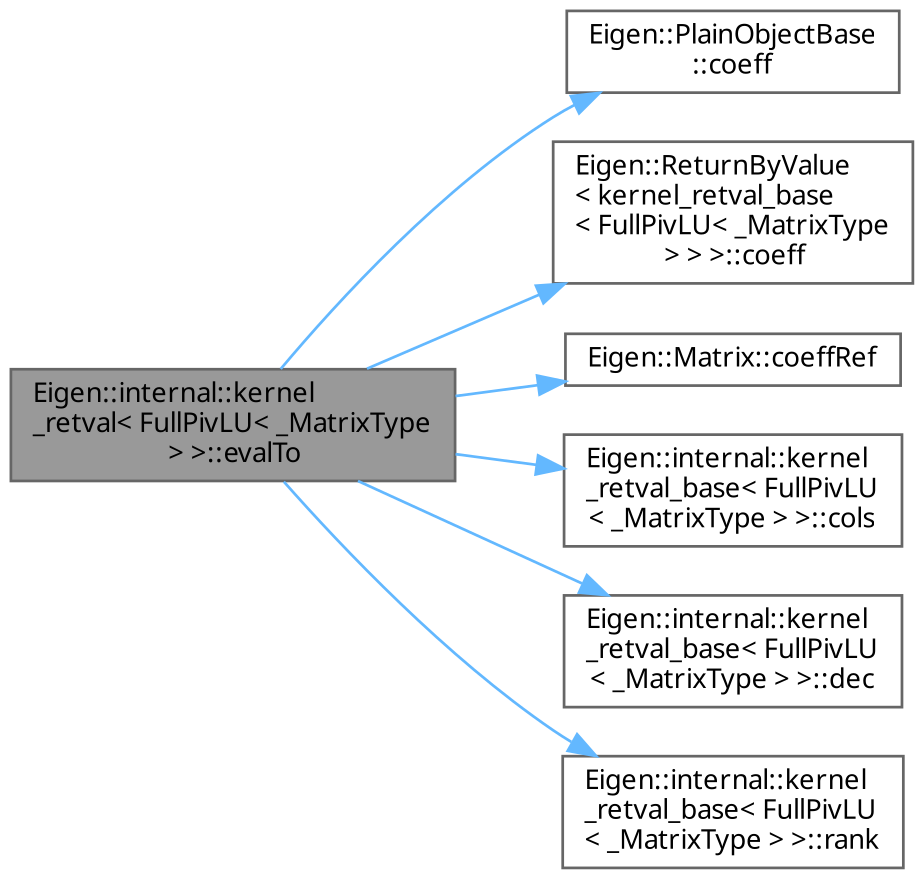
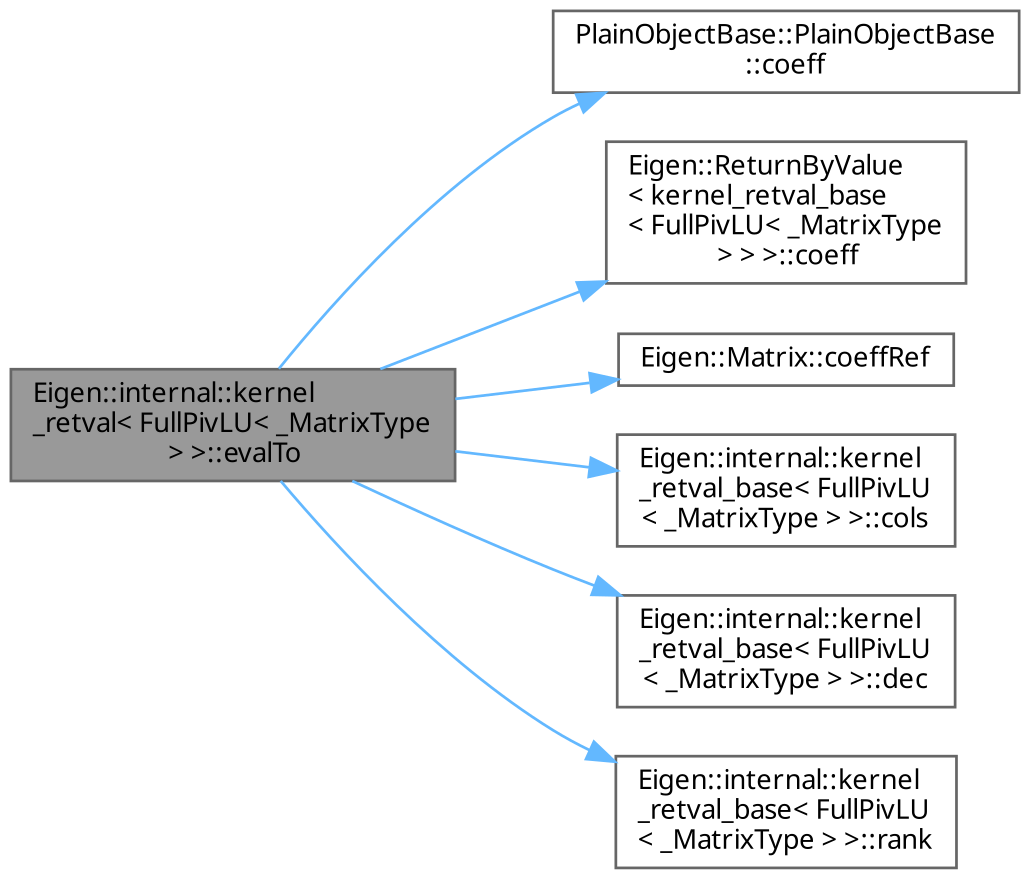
(733, 52) -> (786, 52)
